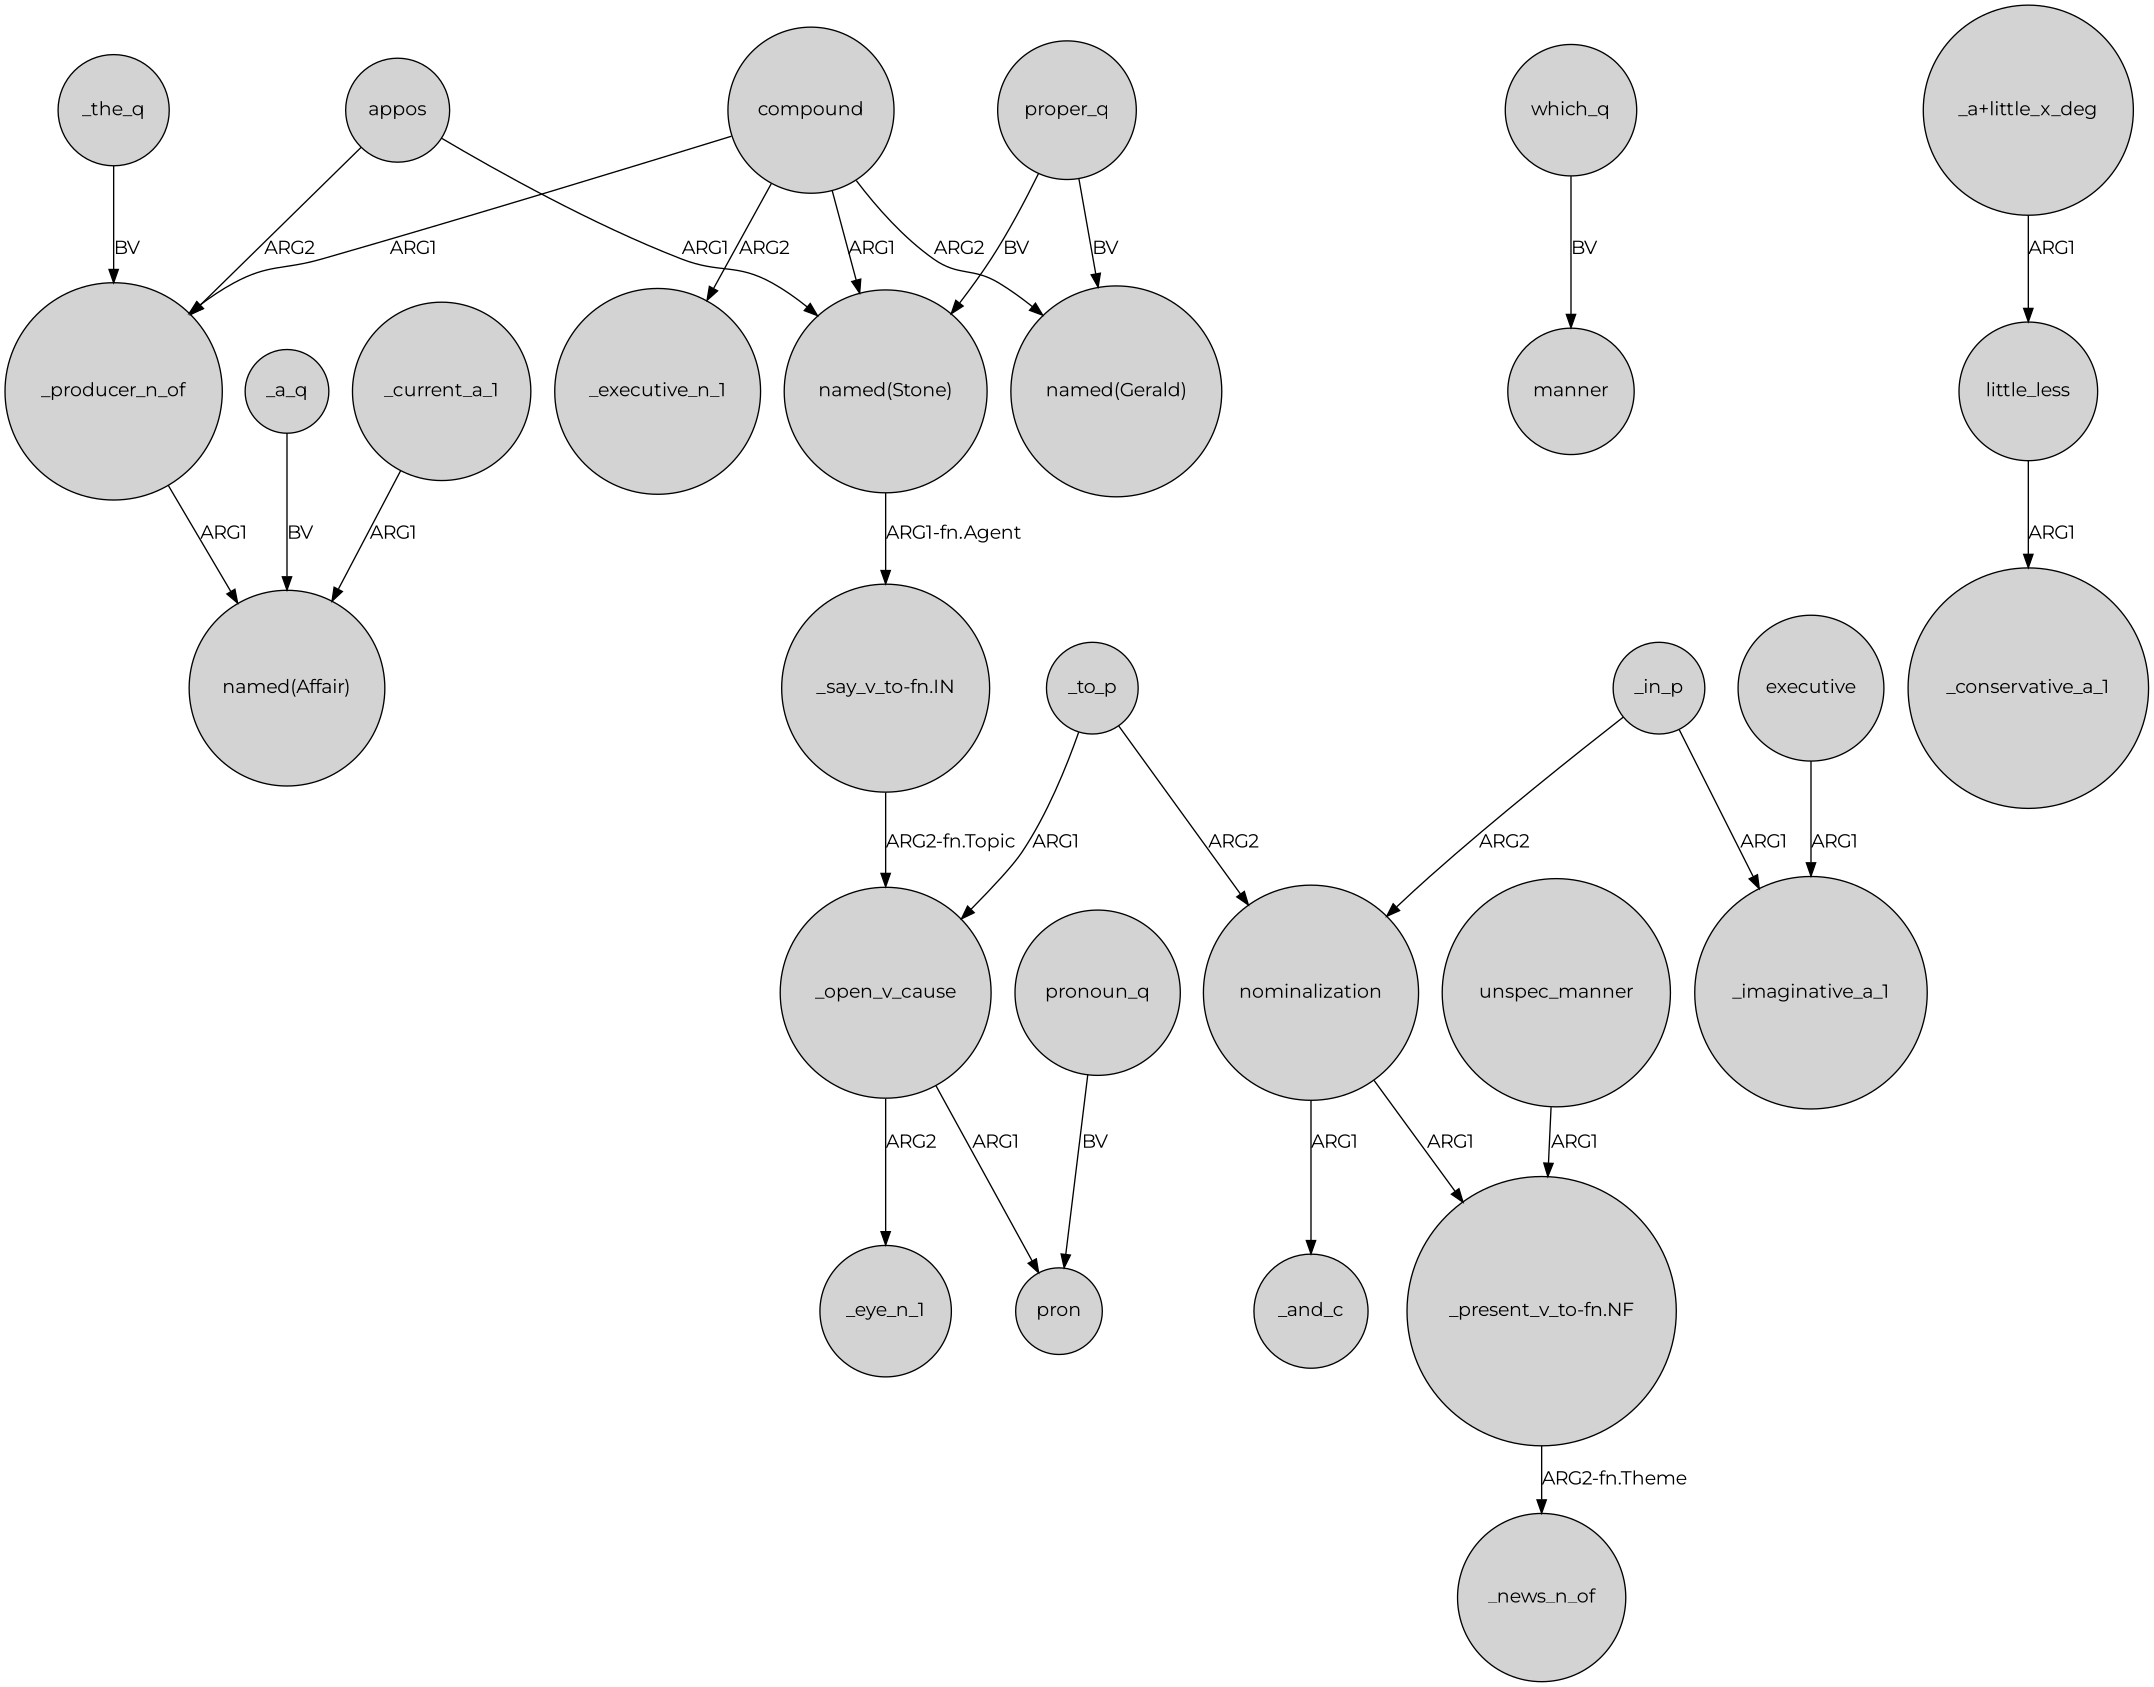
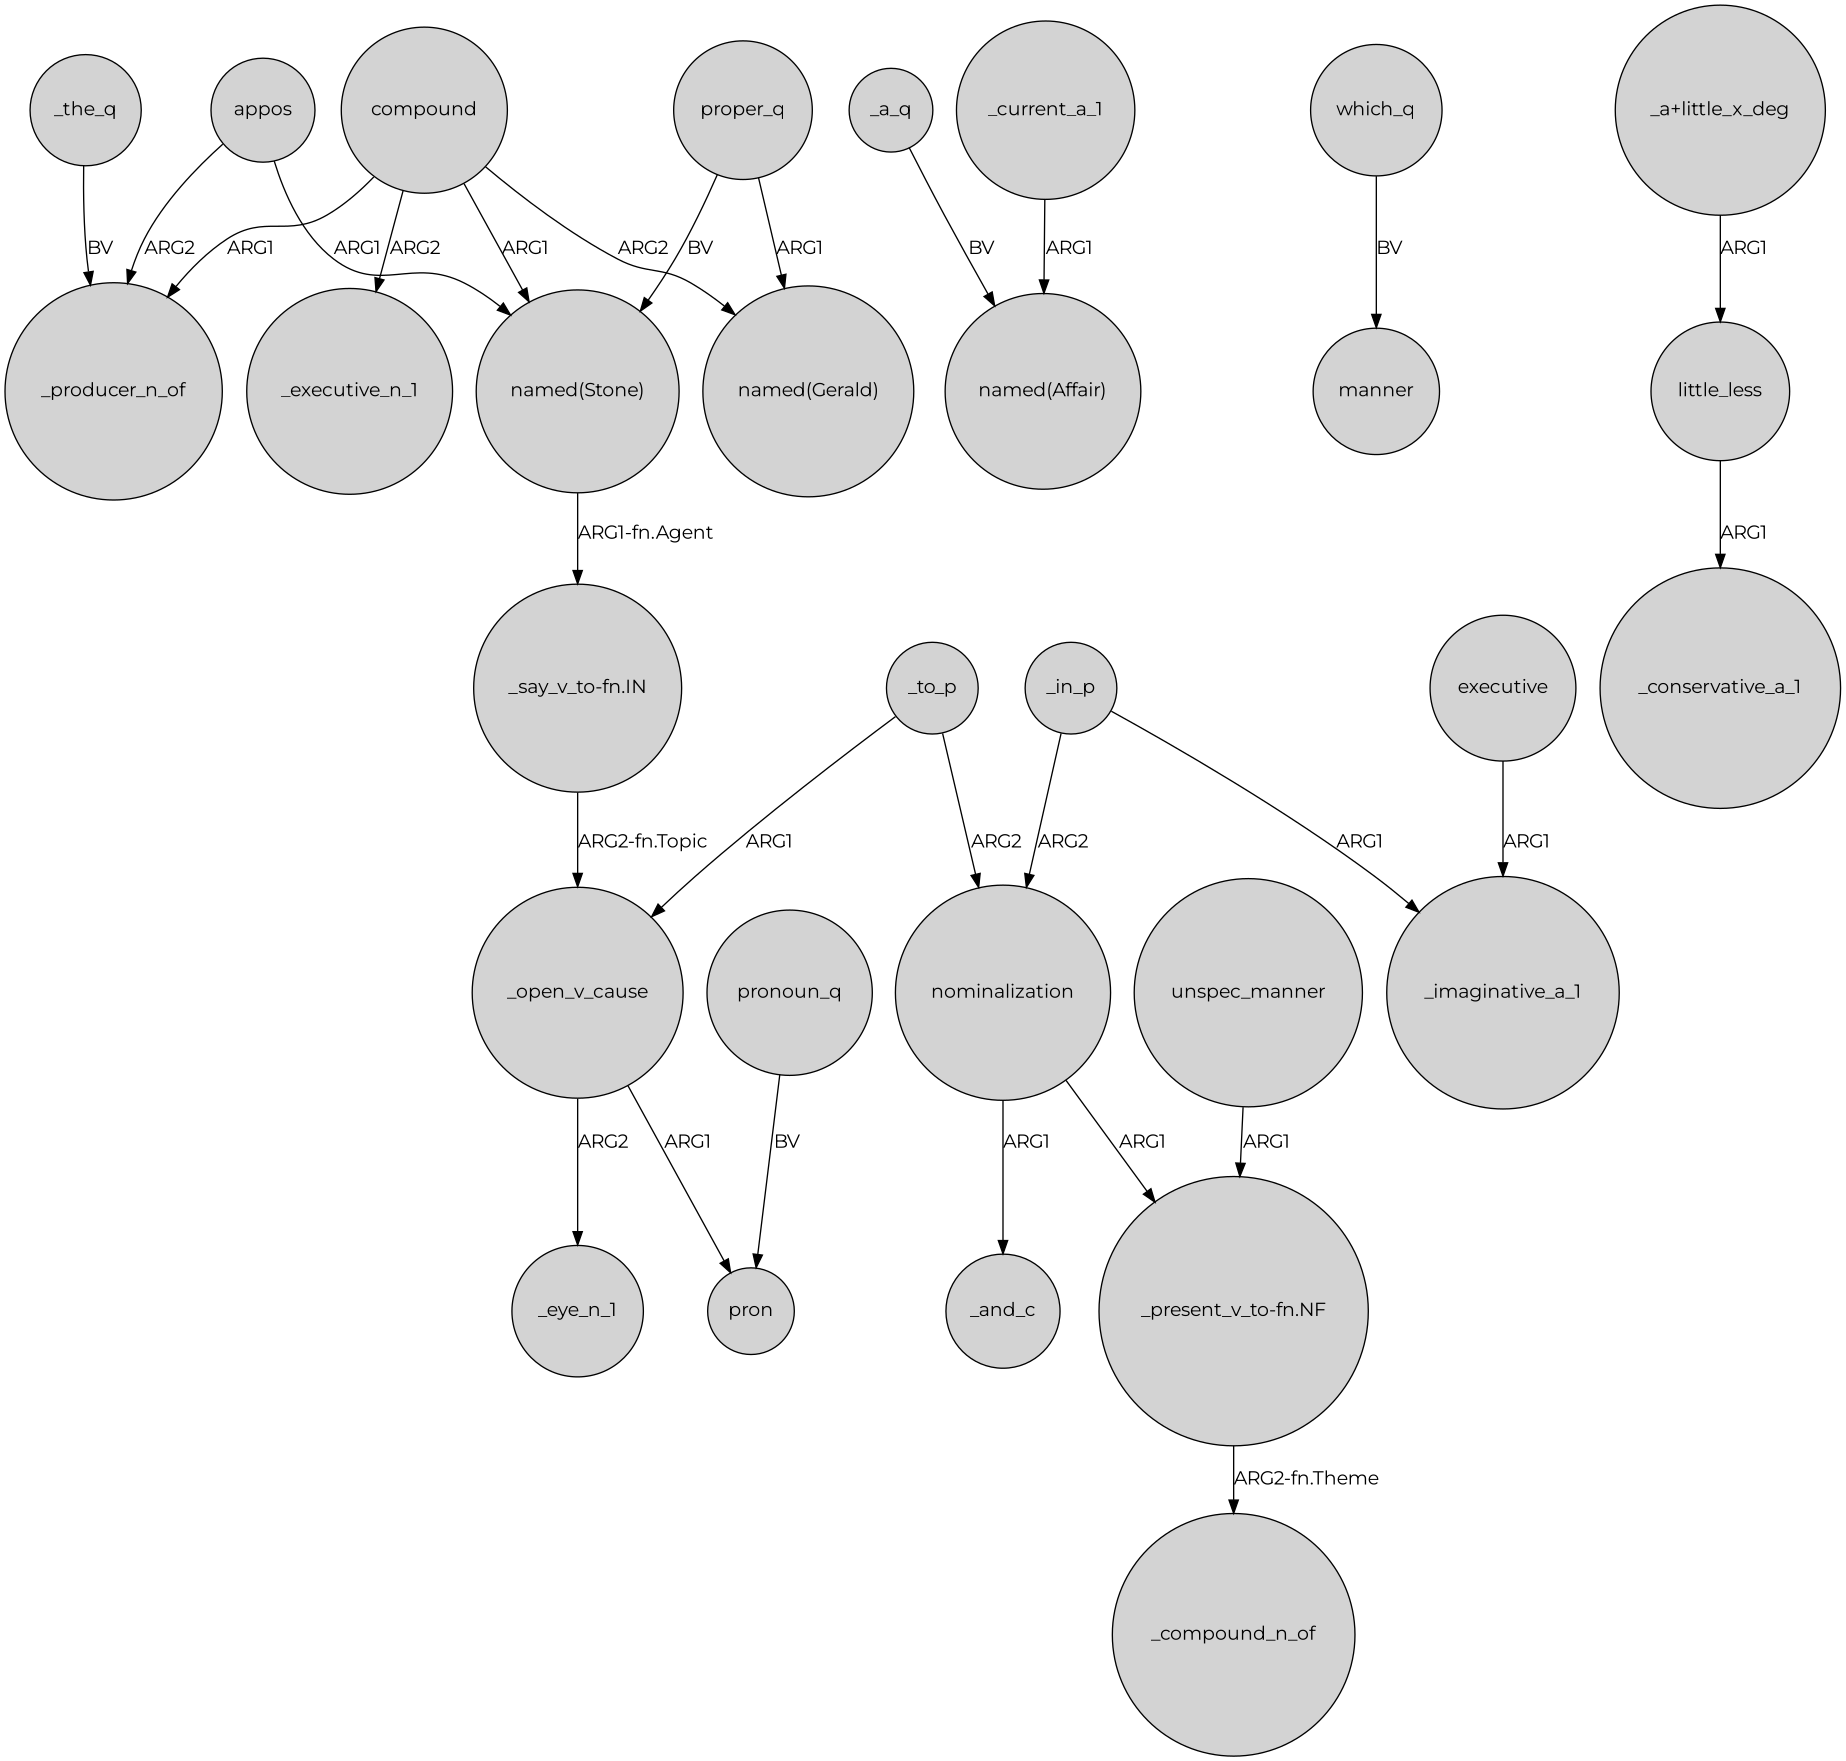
(1106, 249) -> (800, 249)
(199, 538) -> none
(1542, 1598) -> (1234, 1635)
